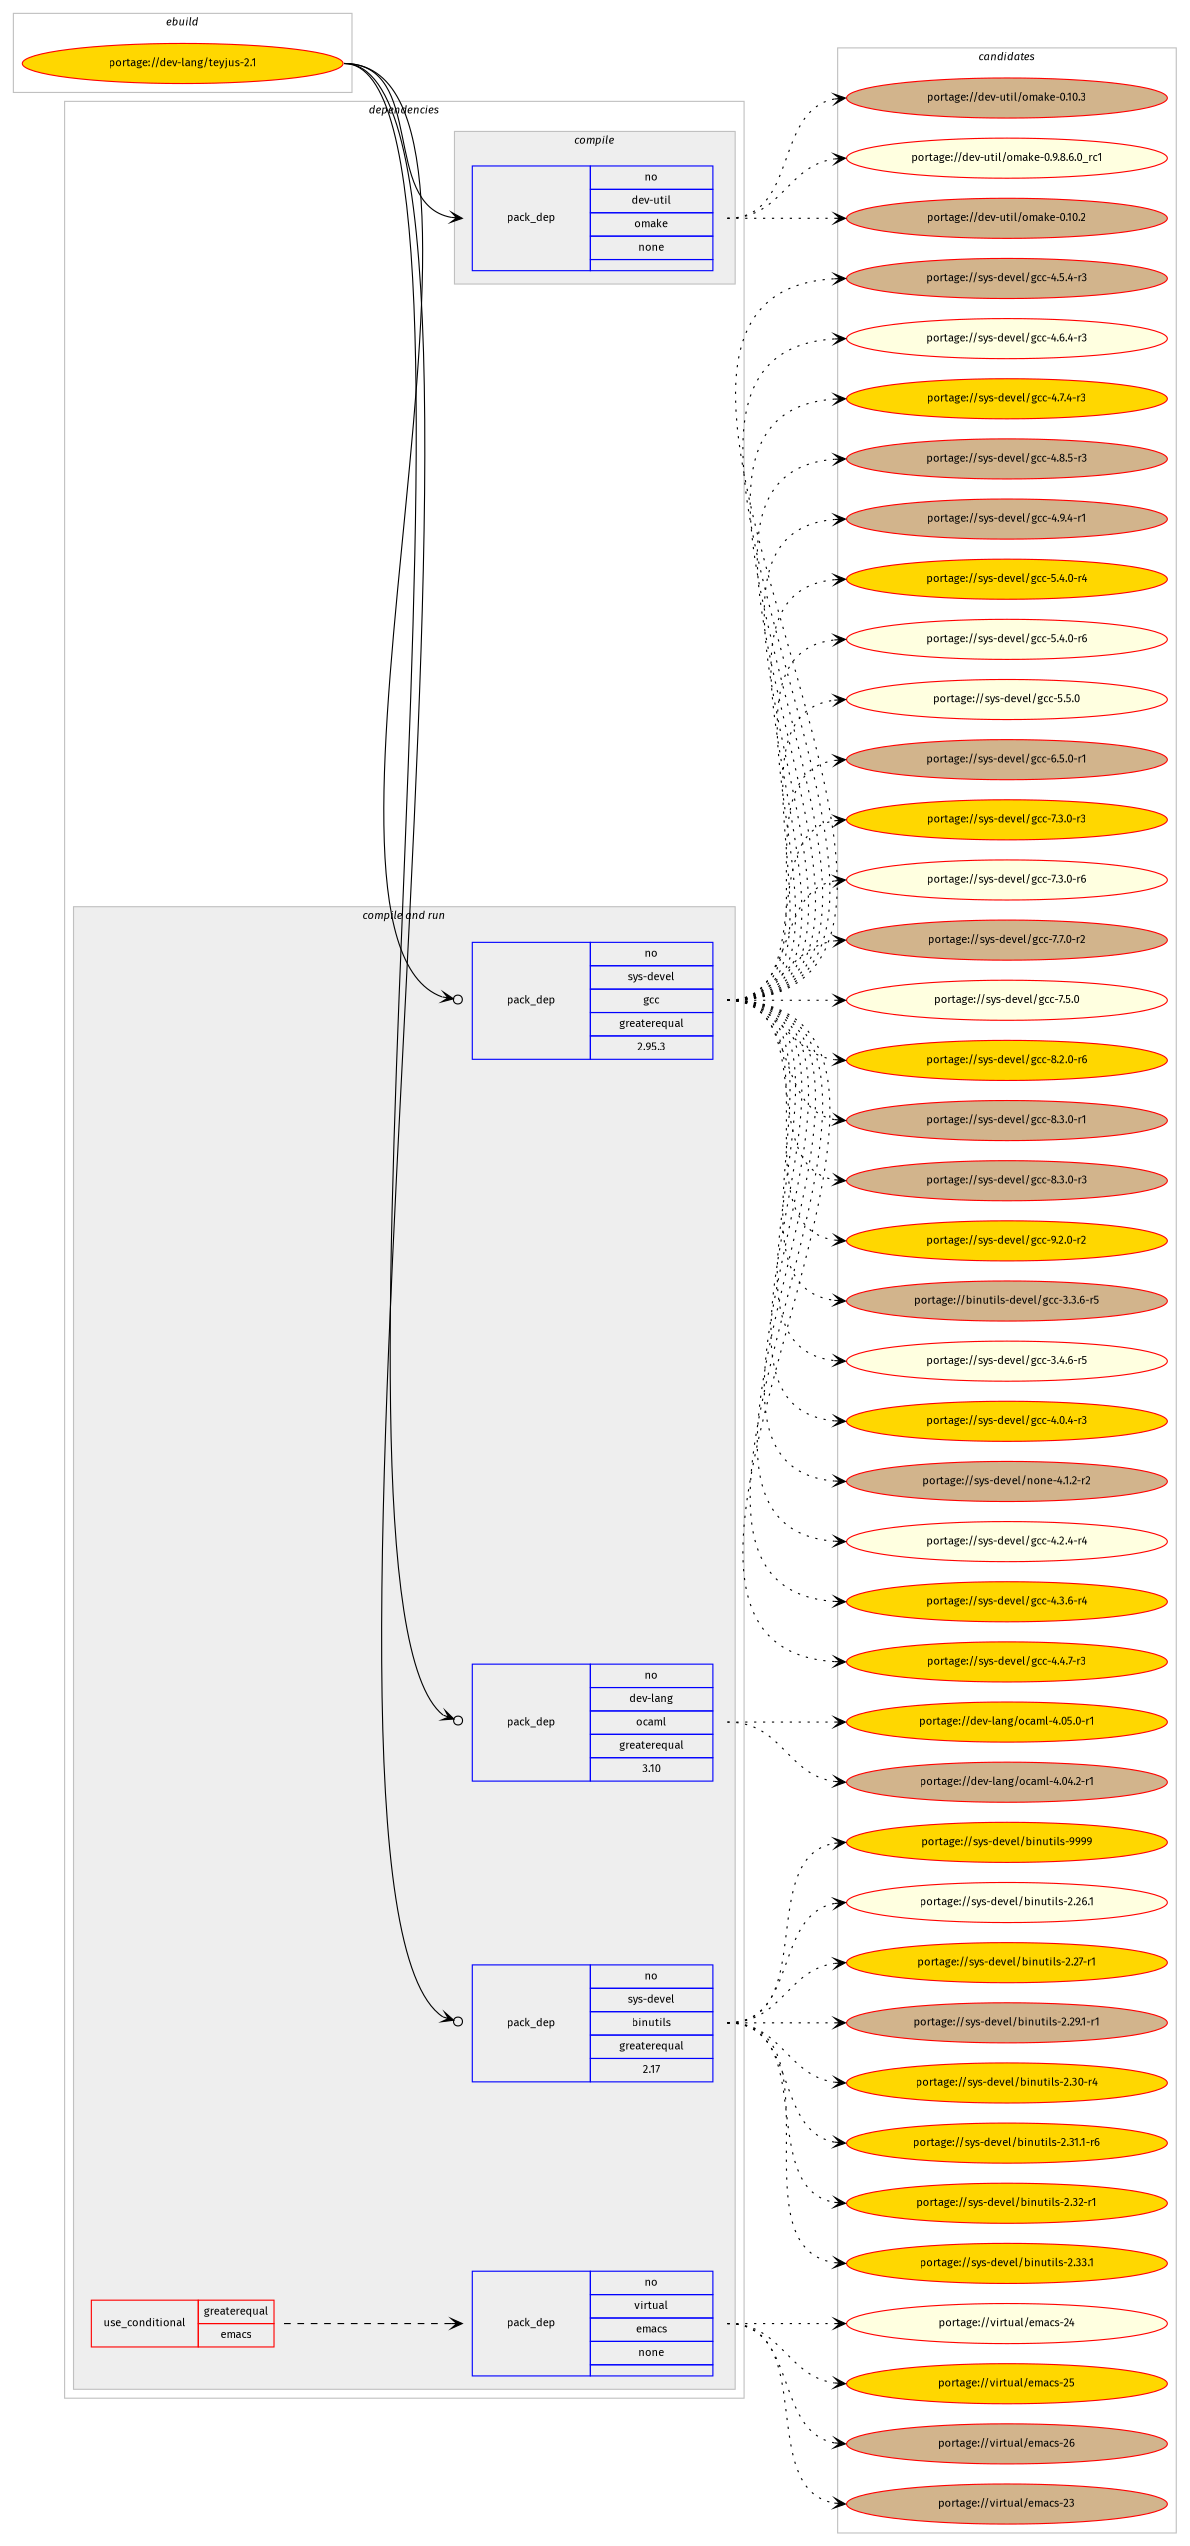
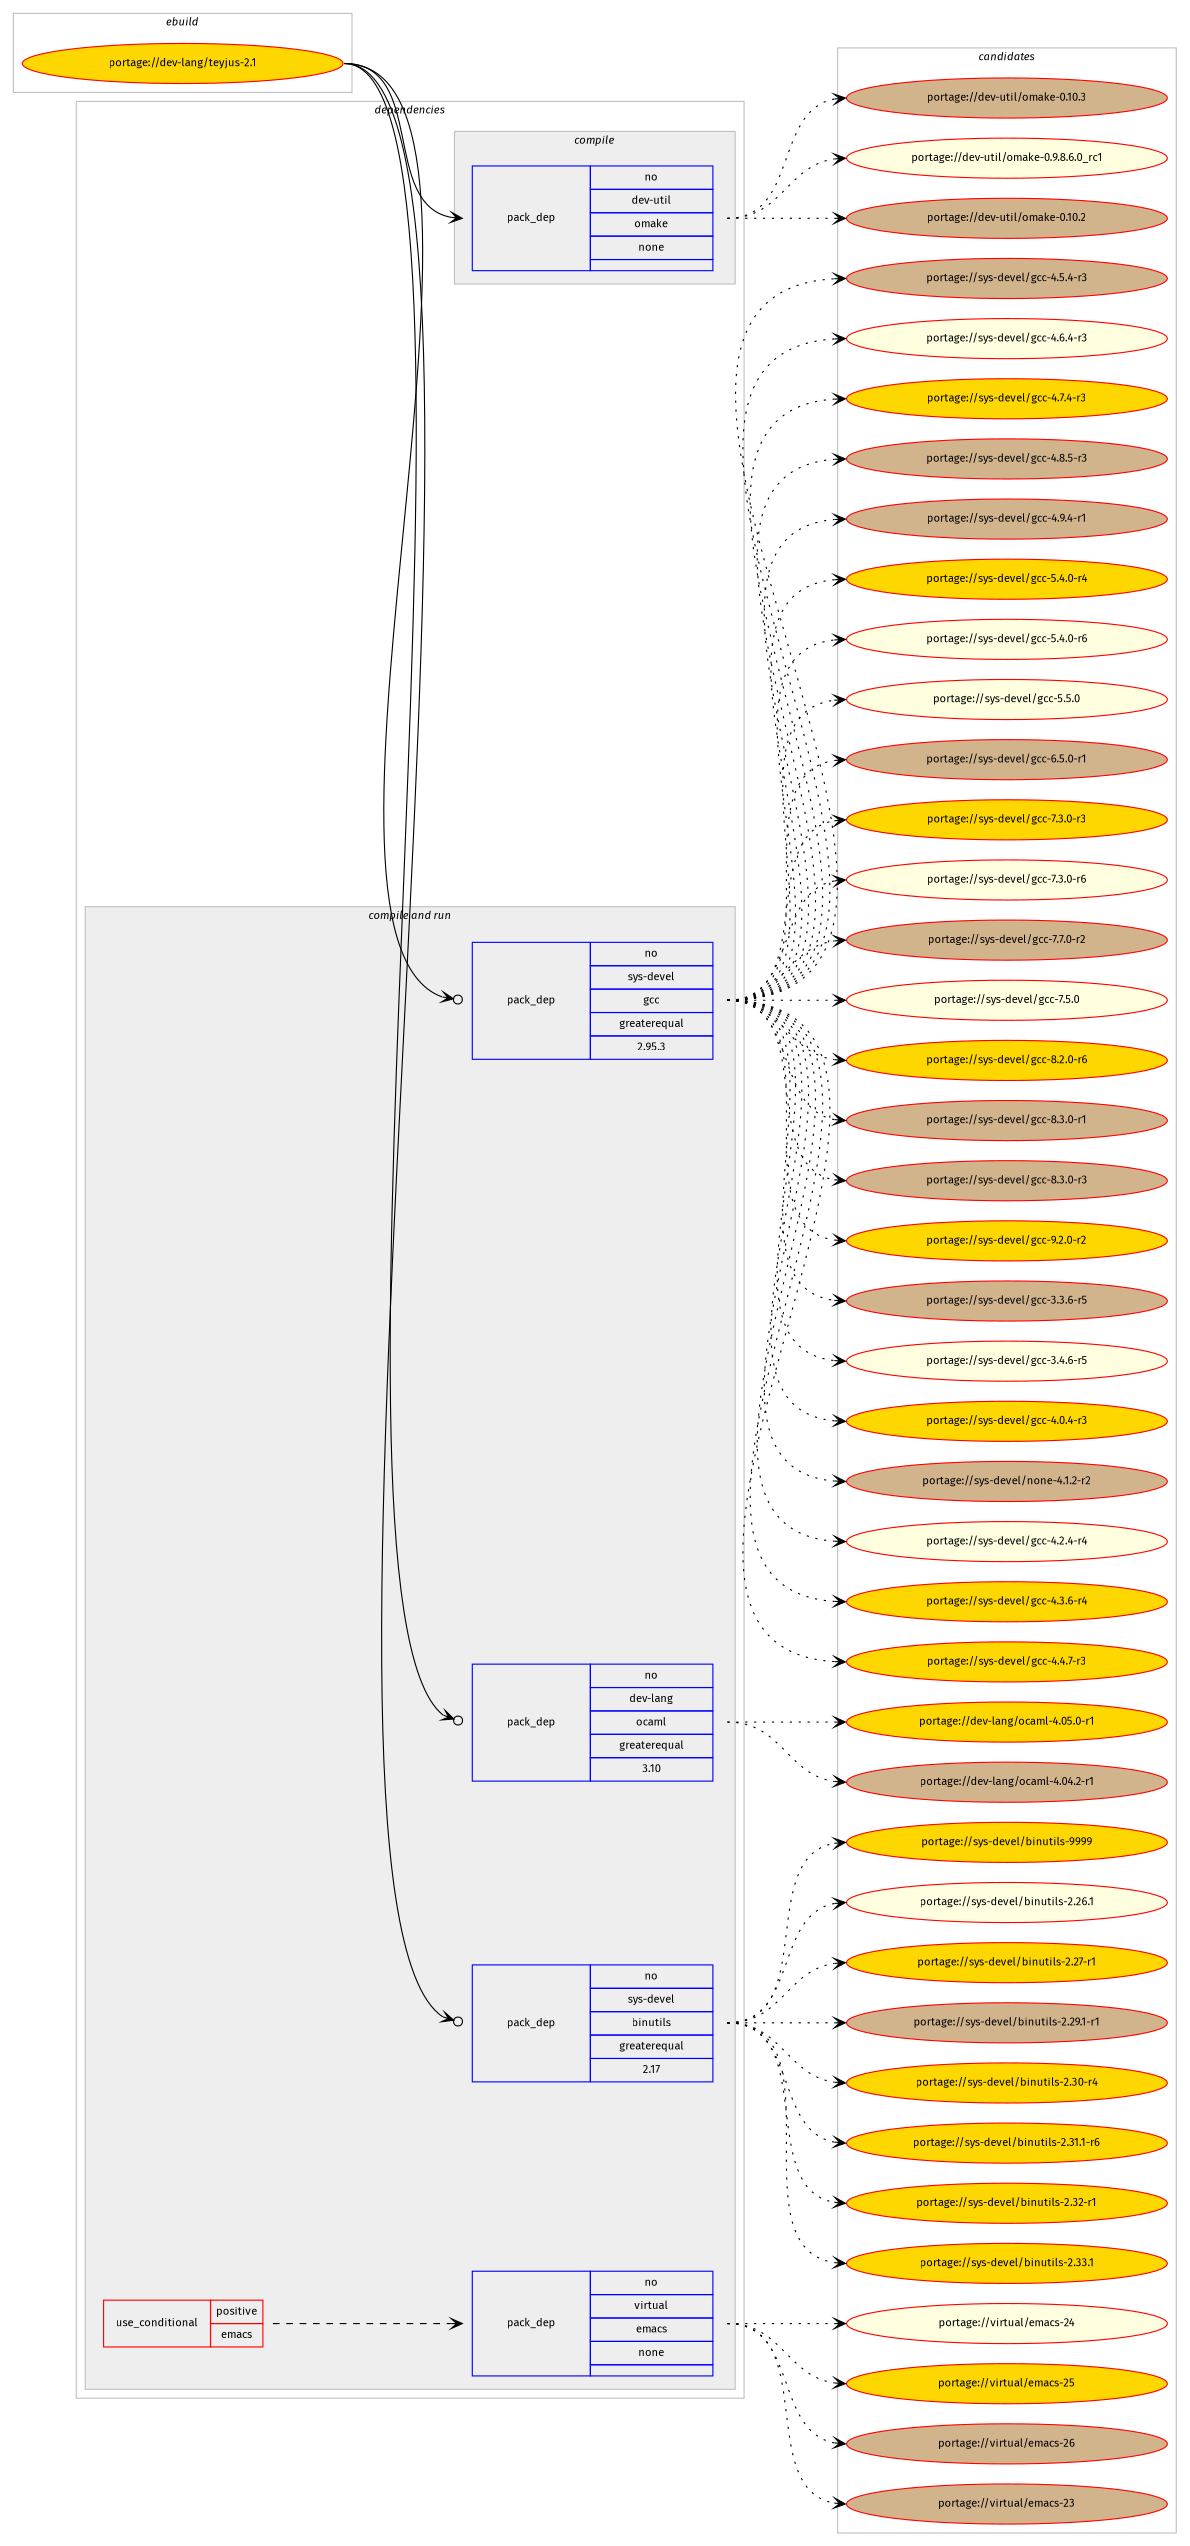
(1007, 1301) -> (1007, 1301)
(236, 2311) -> (237, 2311)
